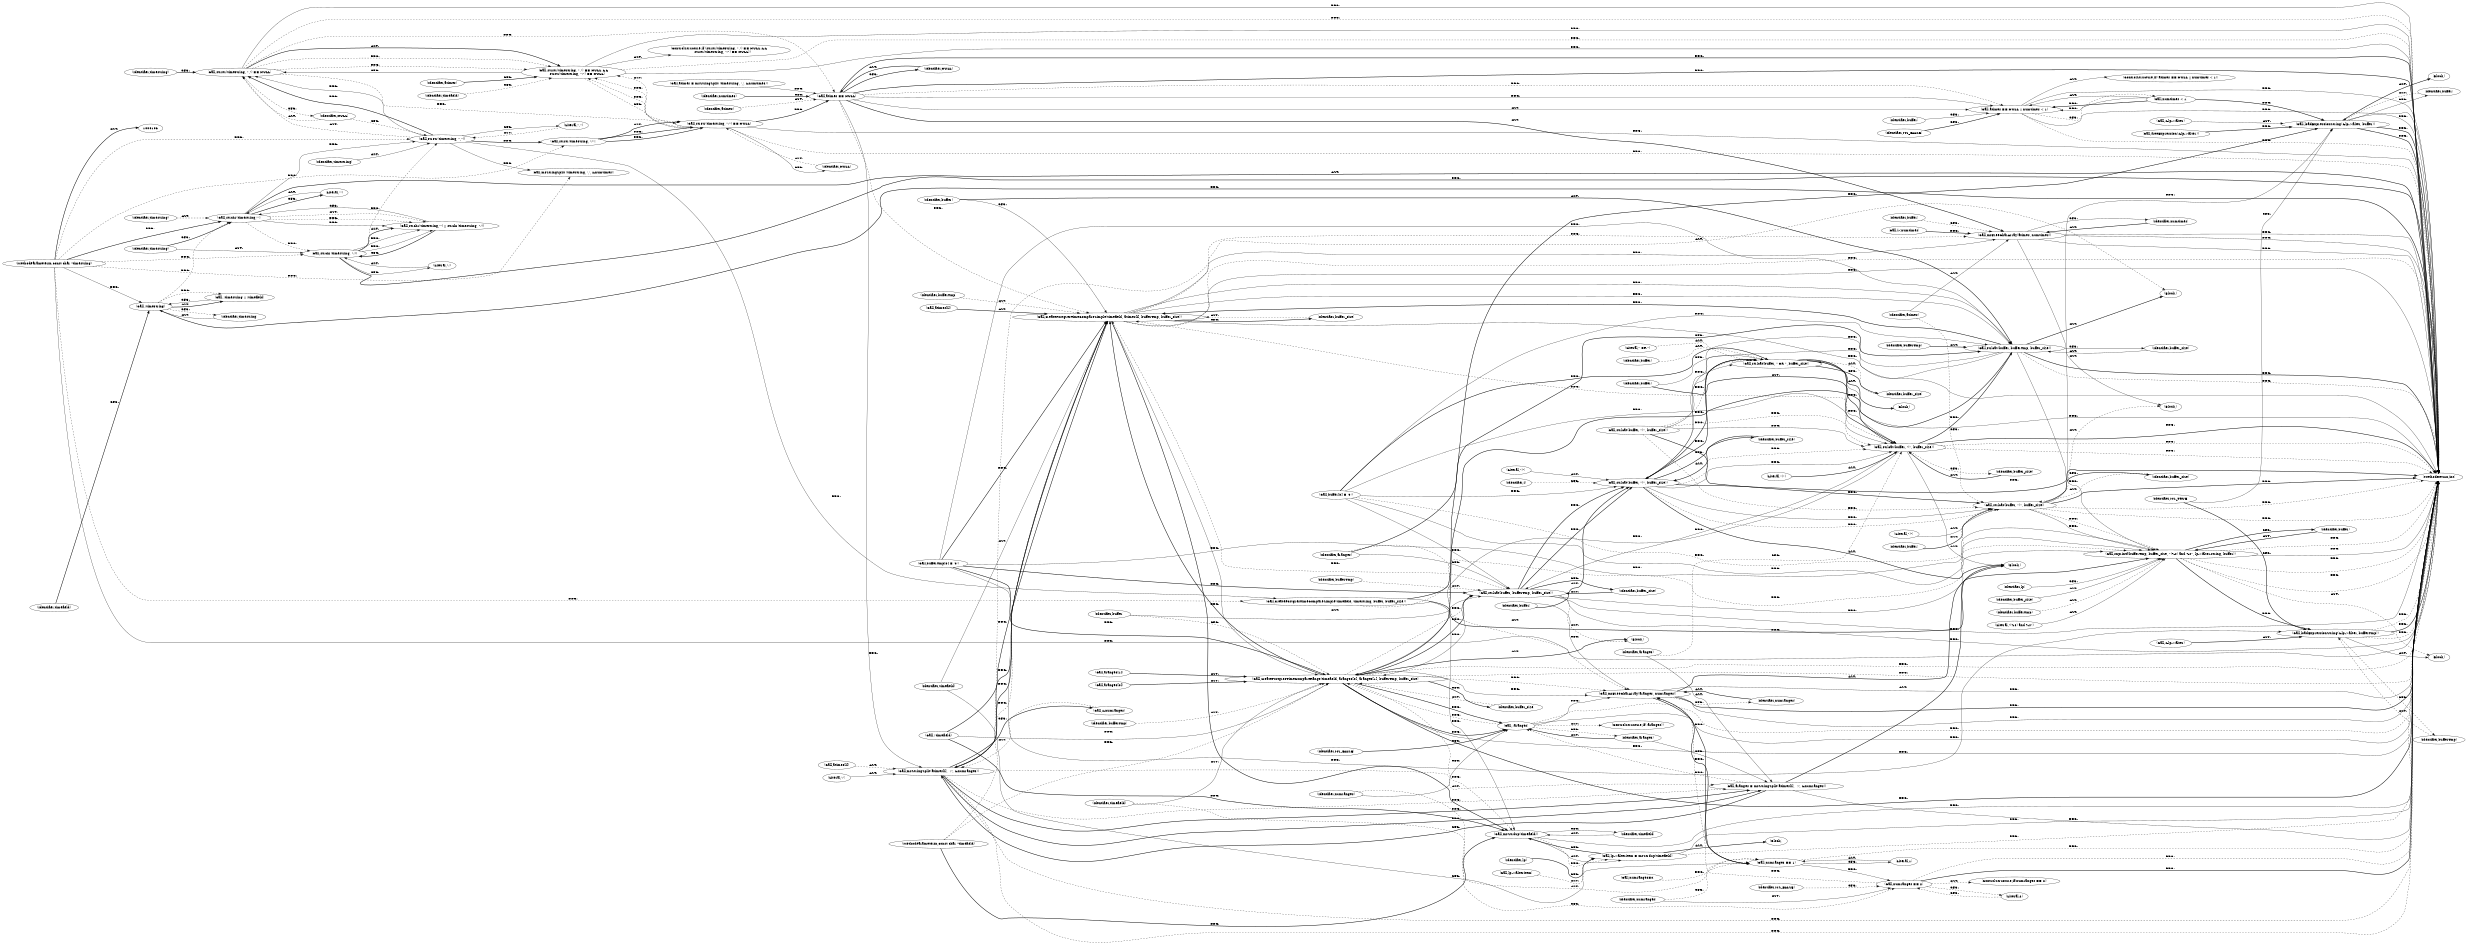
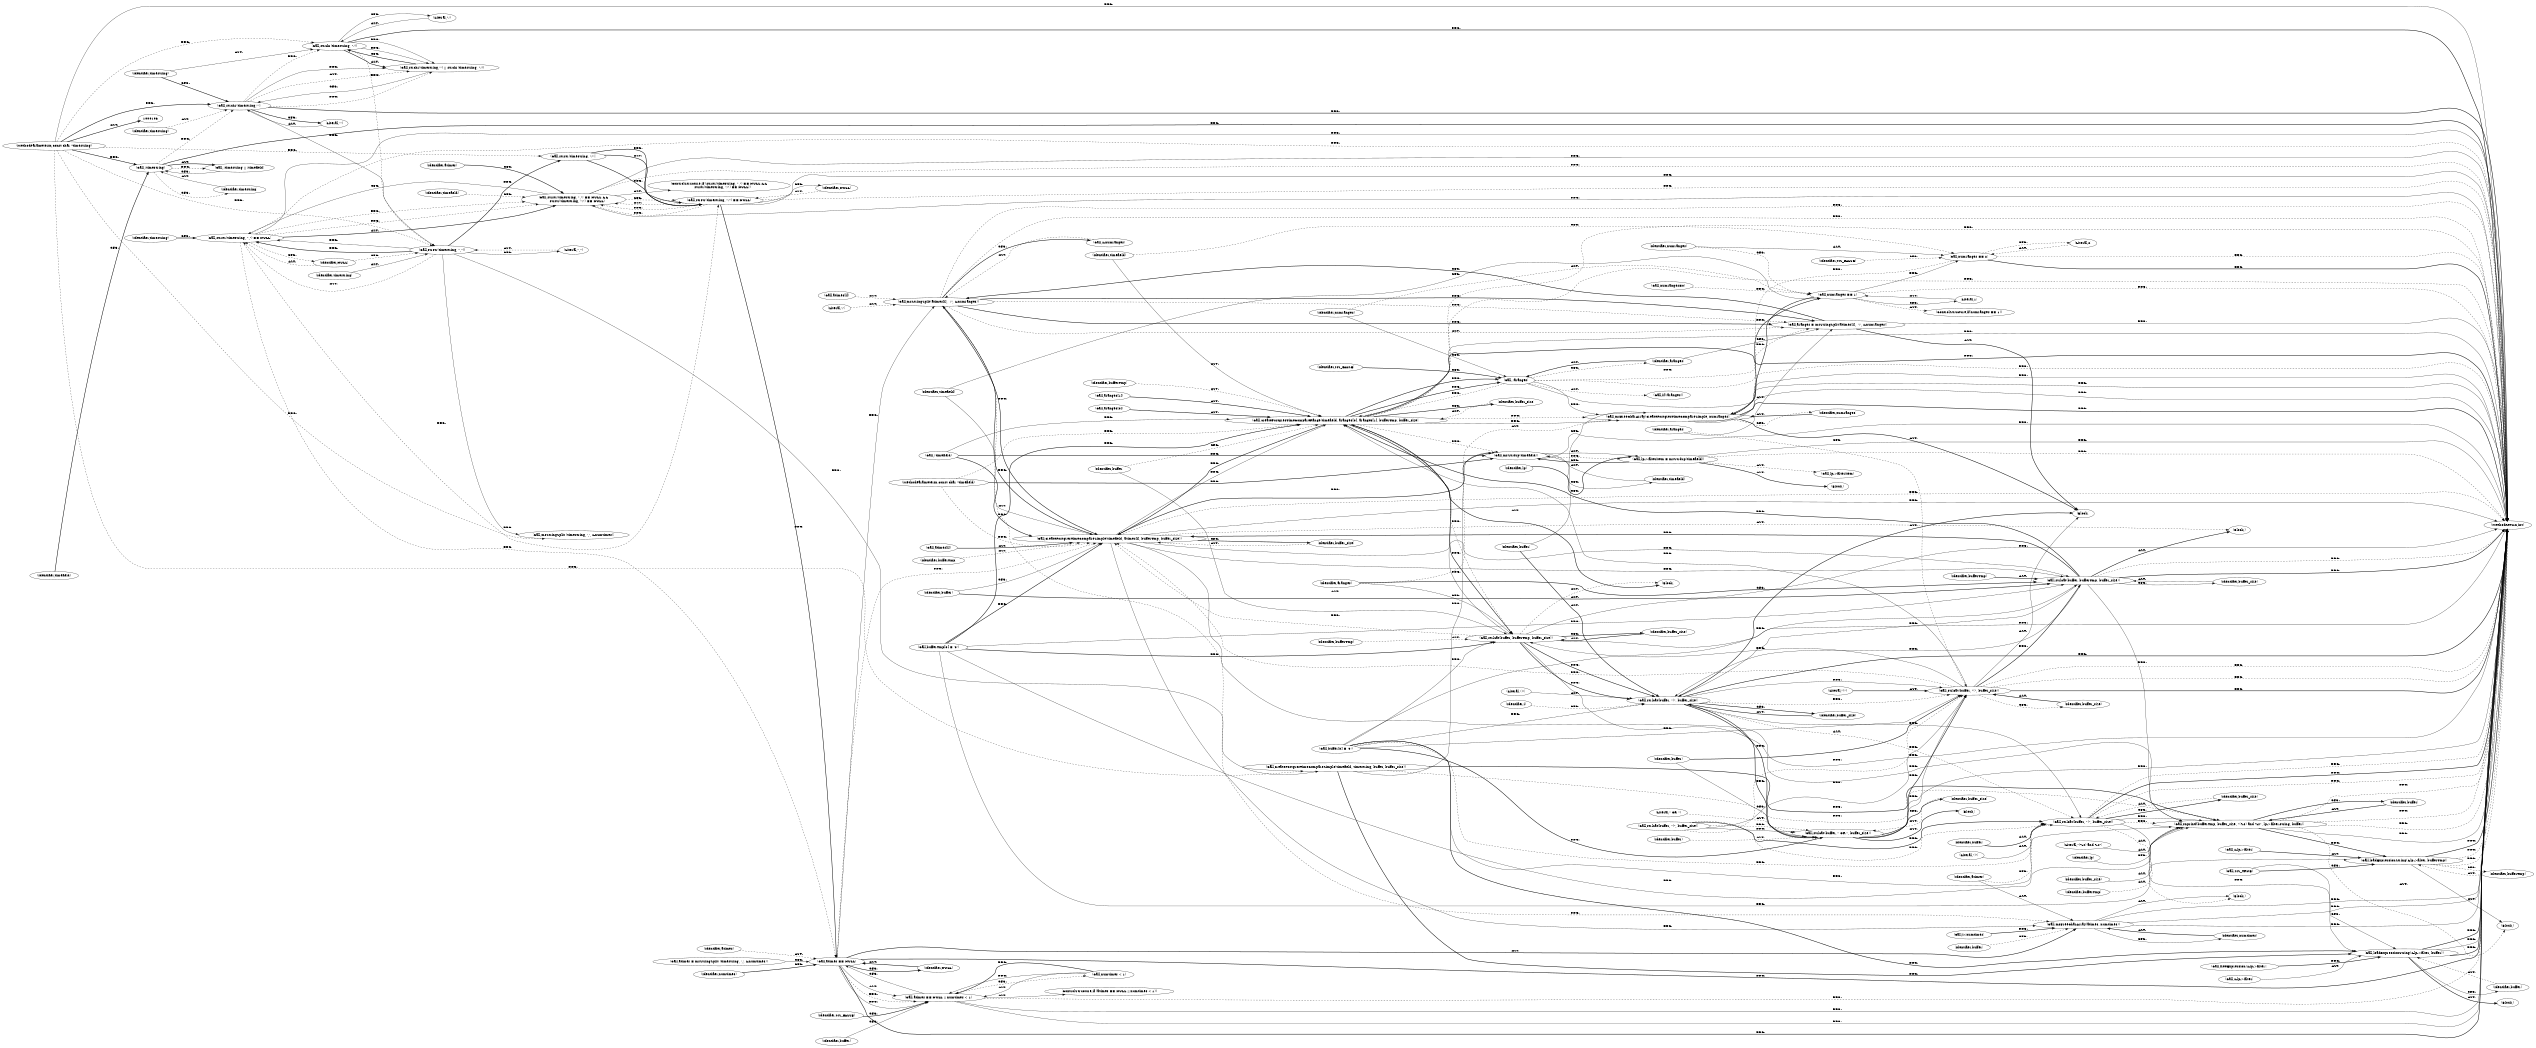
(800, 89) -> (800, 960)
(2260, 104) -> (1799, 936)
(1336, 172) -> (1336, 111)
(102, 285) -> (103, 157)
none -> (1969, 312)
(2171, 499) -> (2240, 871)
(1638, 694) -> (1668, 417)
(1638, 725) -> (1668, 395)
(1636, 762) -> (1681, 378)
(872, 776) -> (872, 306)
(2015, 881) -> none
(1573, 883) -> (1759, 467)
(1955, 893) -> (2024, 248)
none -> (885, 981)
